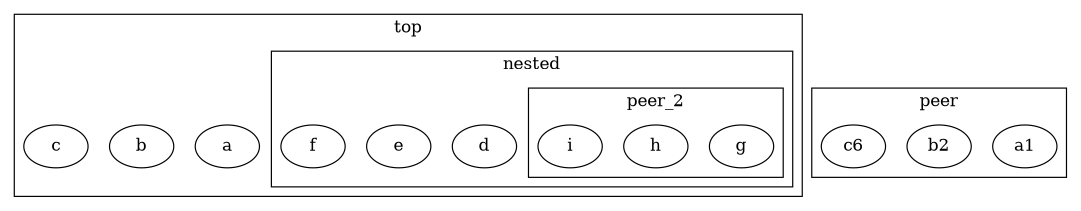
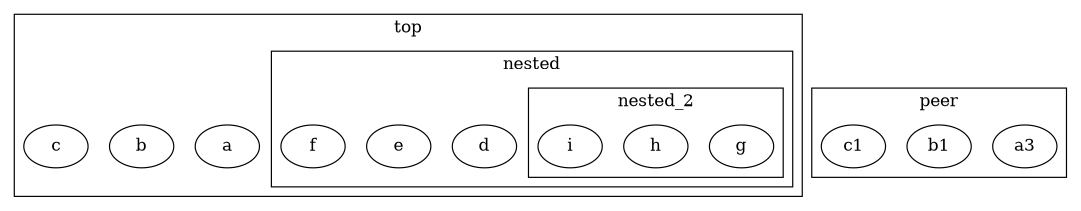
(656, 102) -> (656, 102)
(853, 146) -> (853, 146)
(939, 146) -> (939, 146)
(1025, 146) -> (1025, 146)
